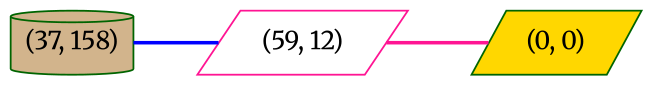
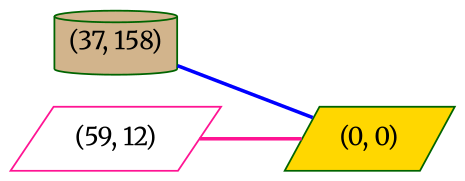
(176, 43) -> (245, 92)
